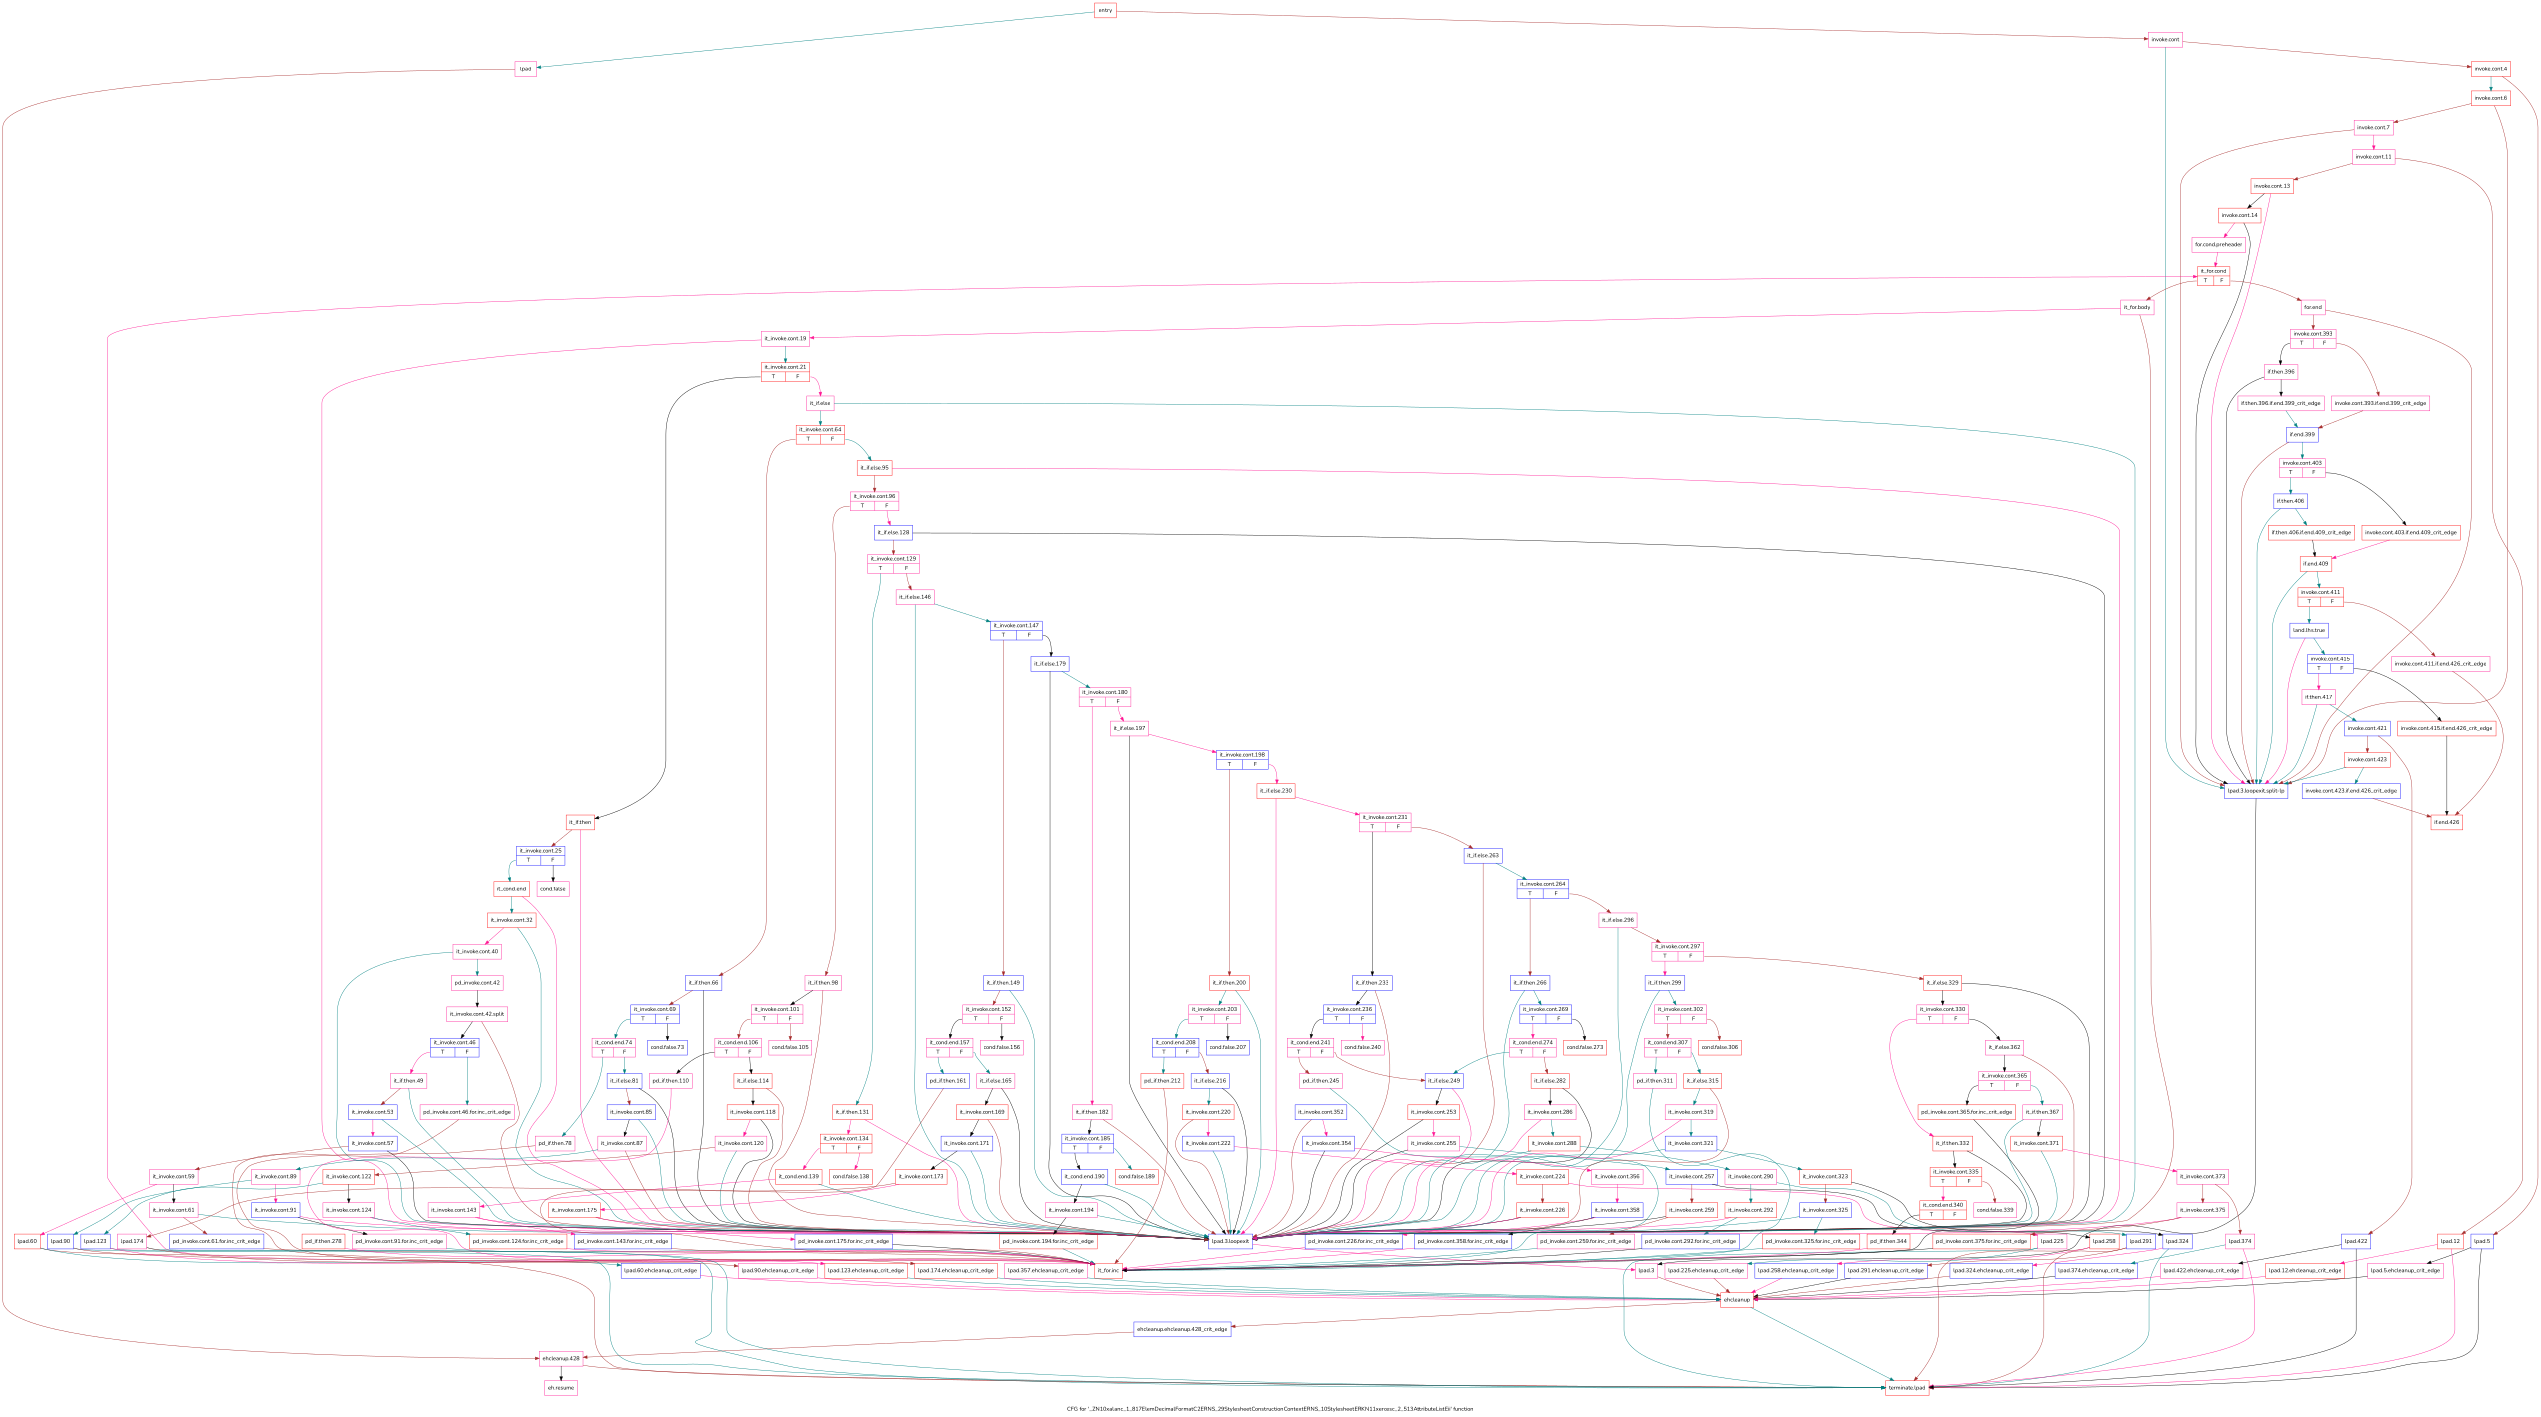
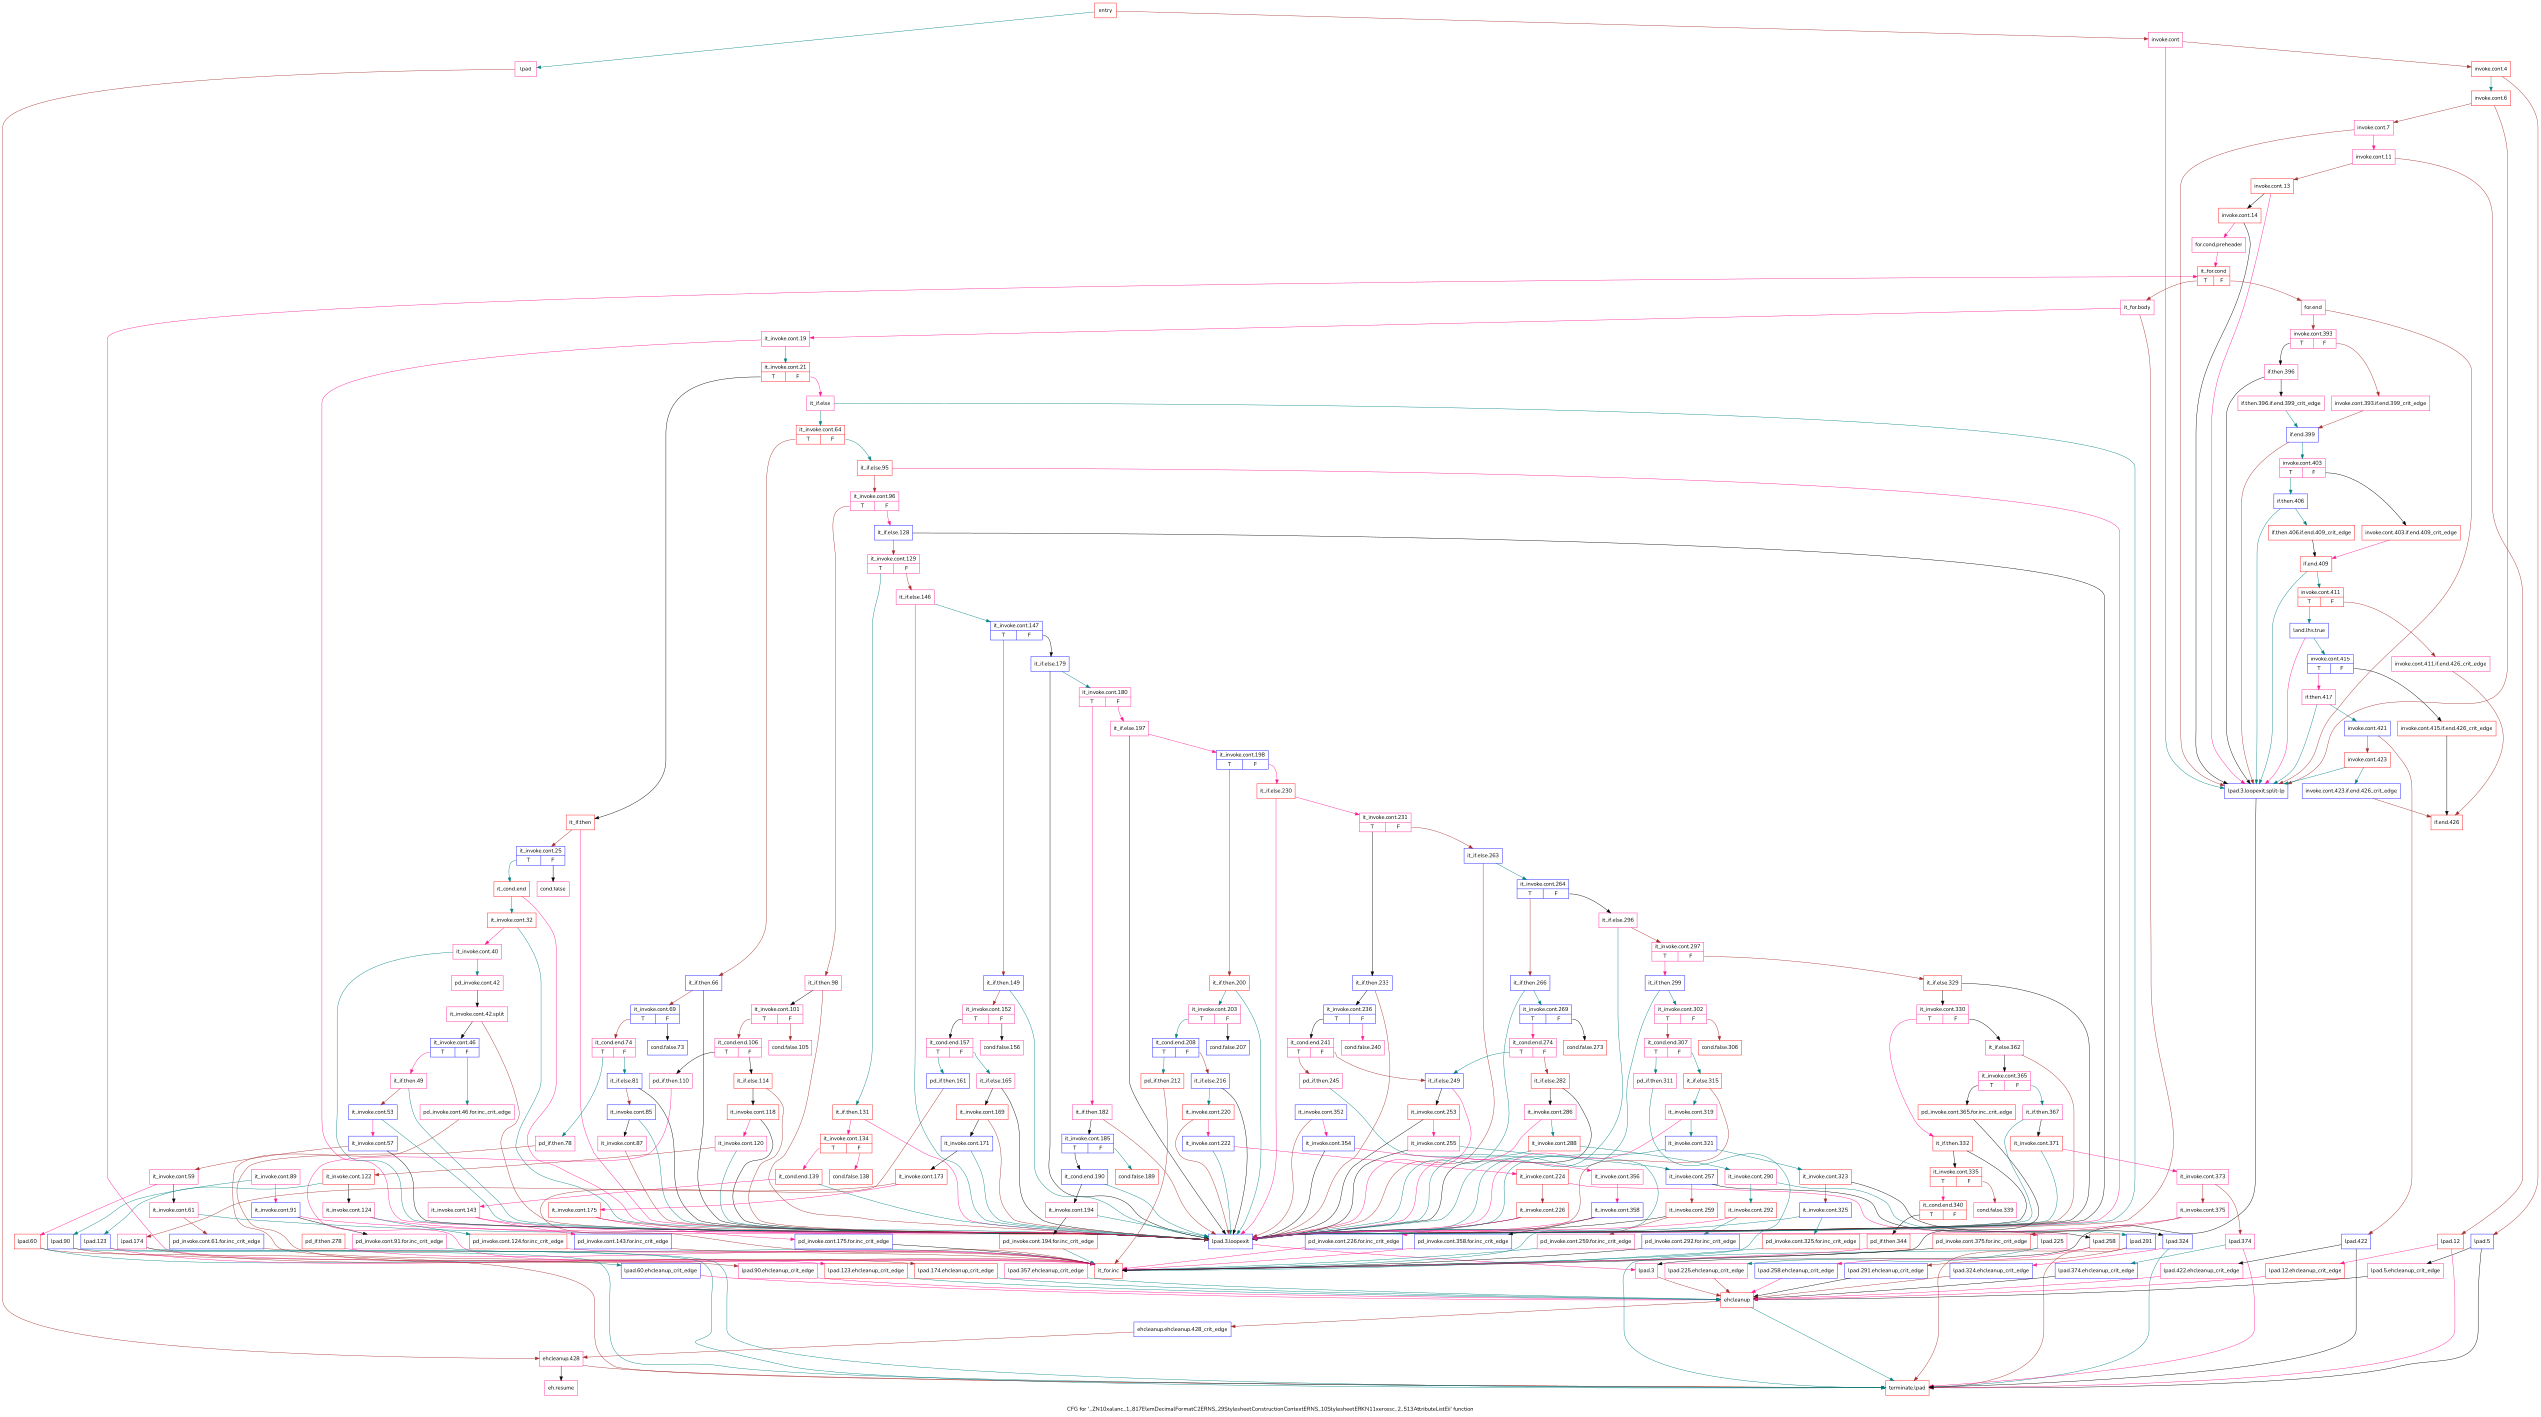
(1590, 899) -> (1590, 899)
(621, 1024) -> (621, 1024)
(449, 1158) -> none
